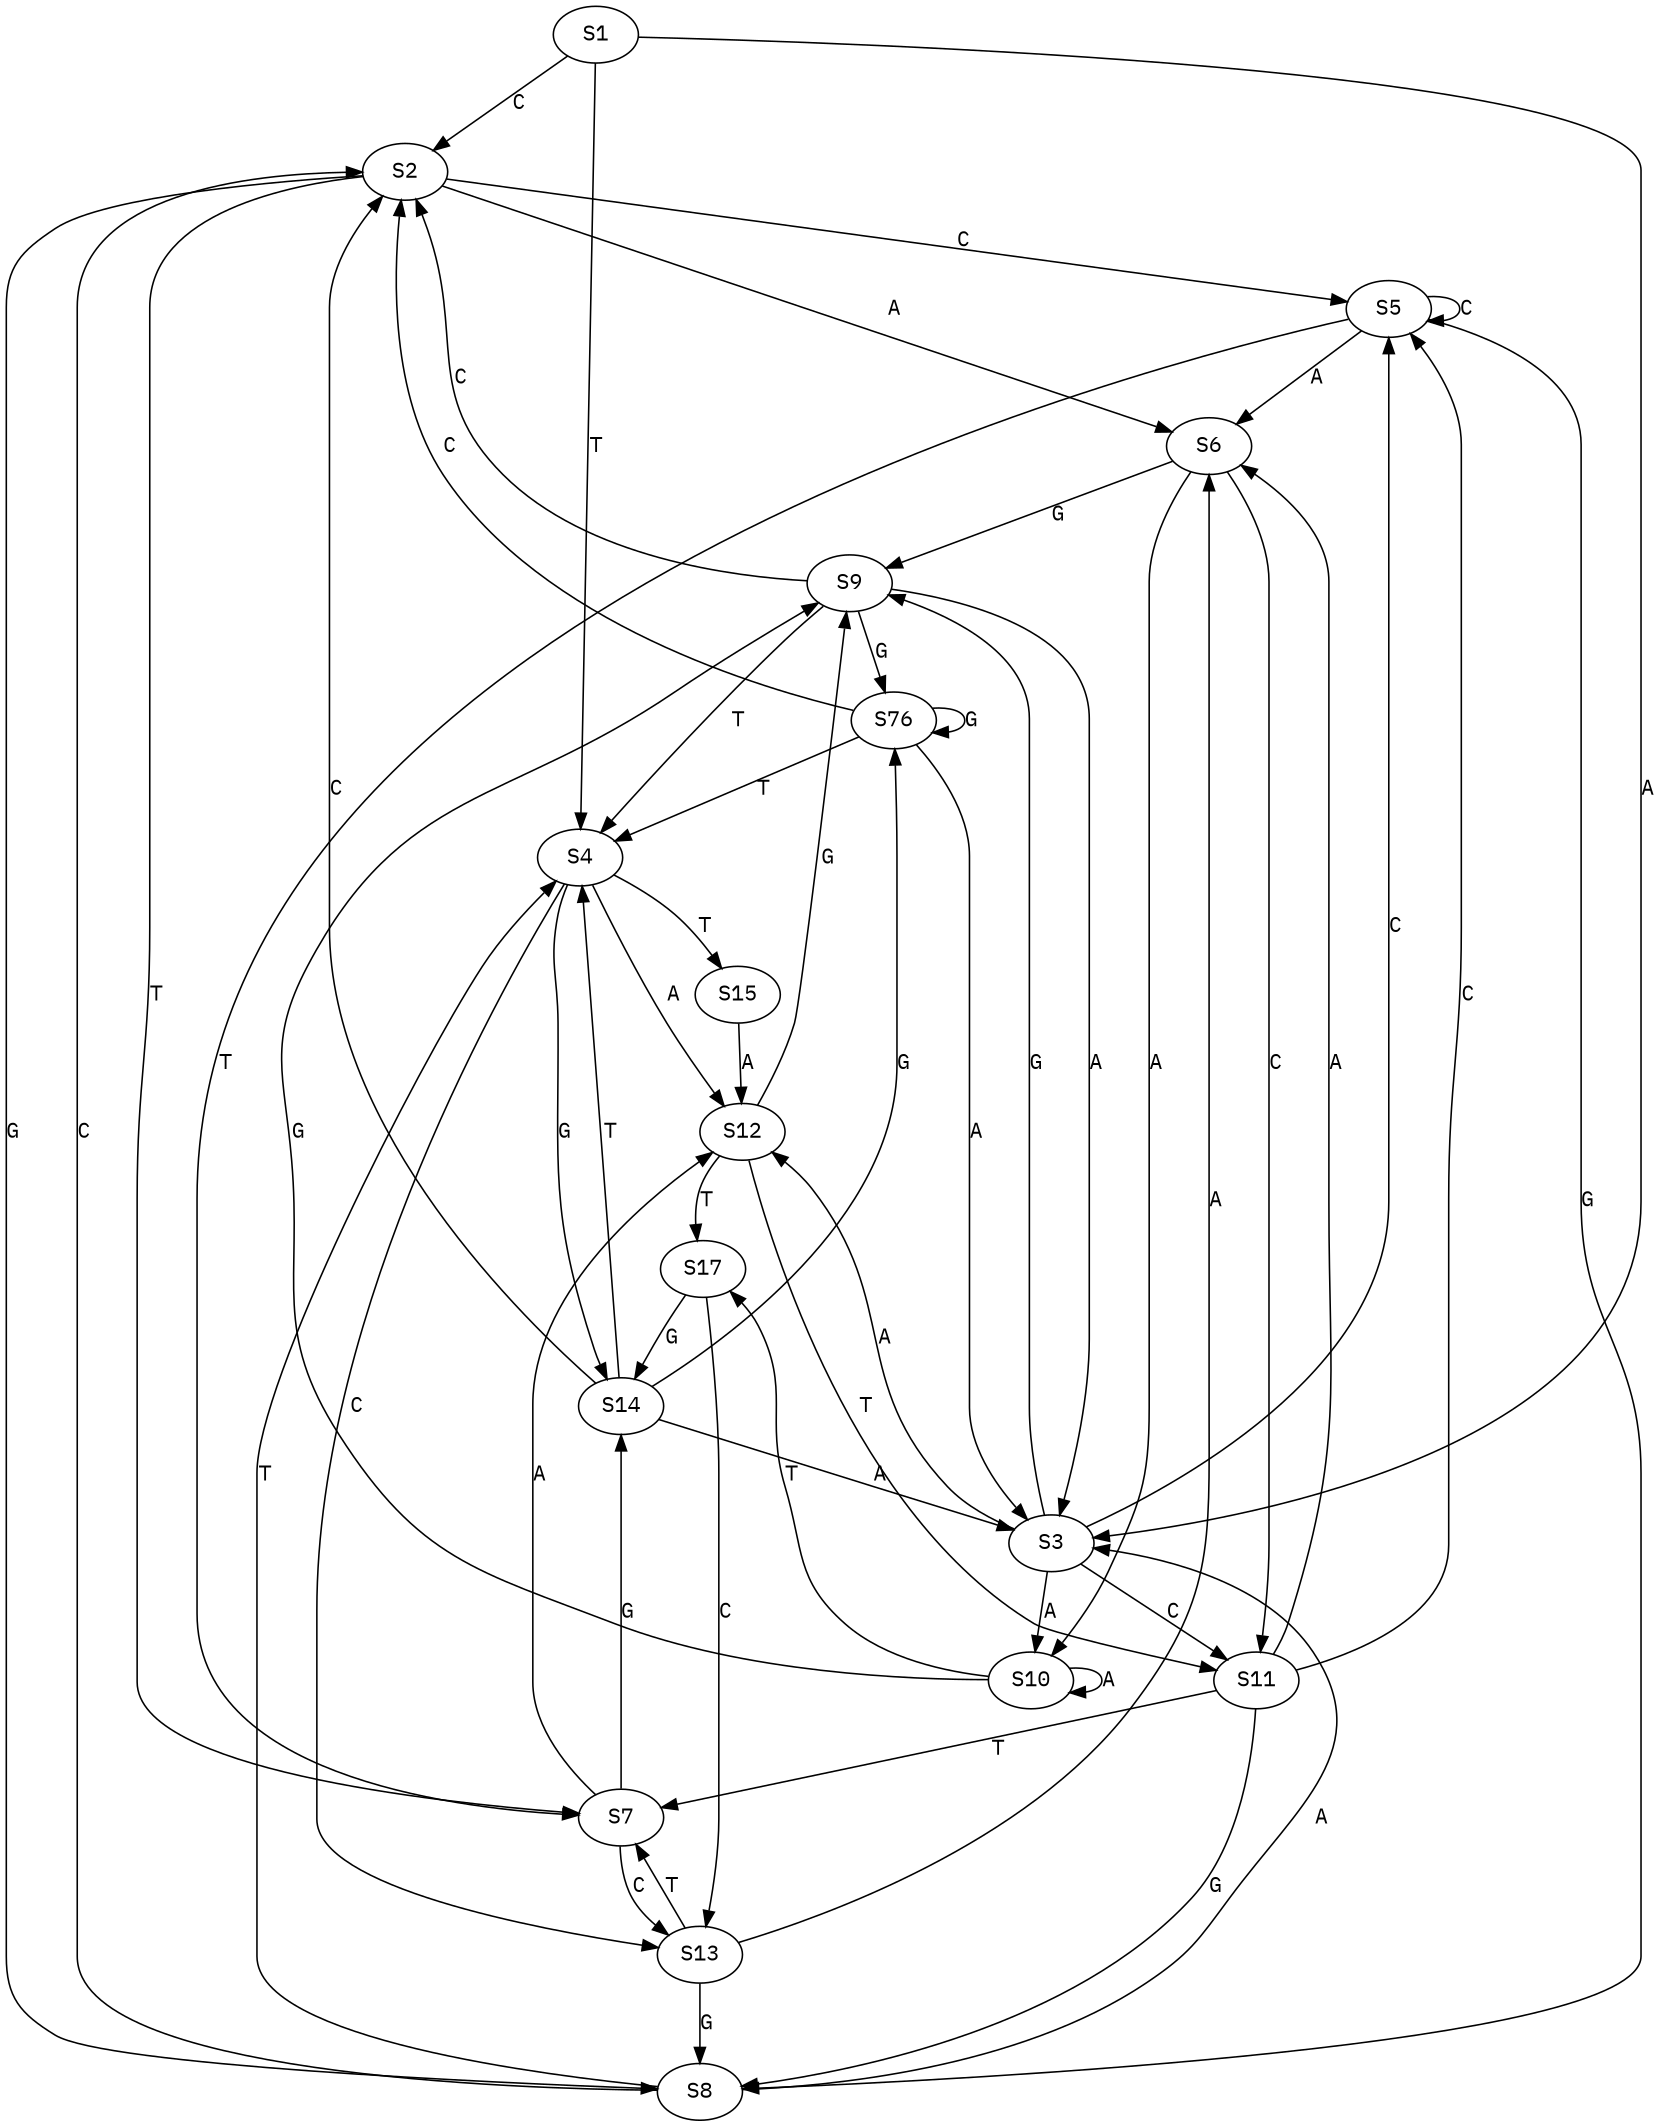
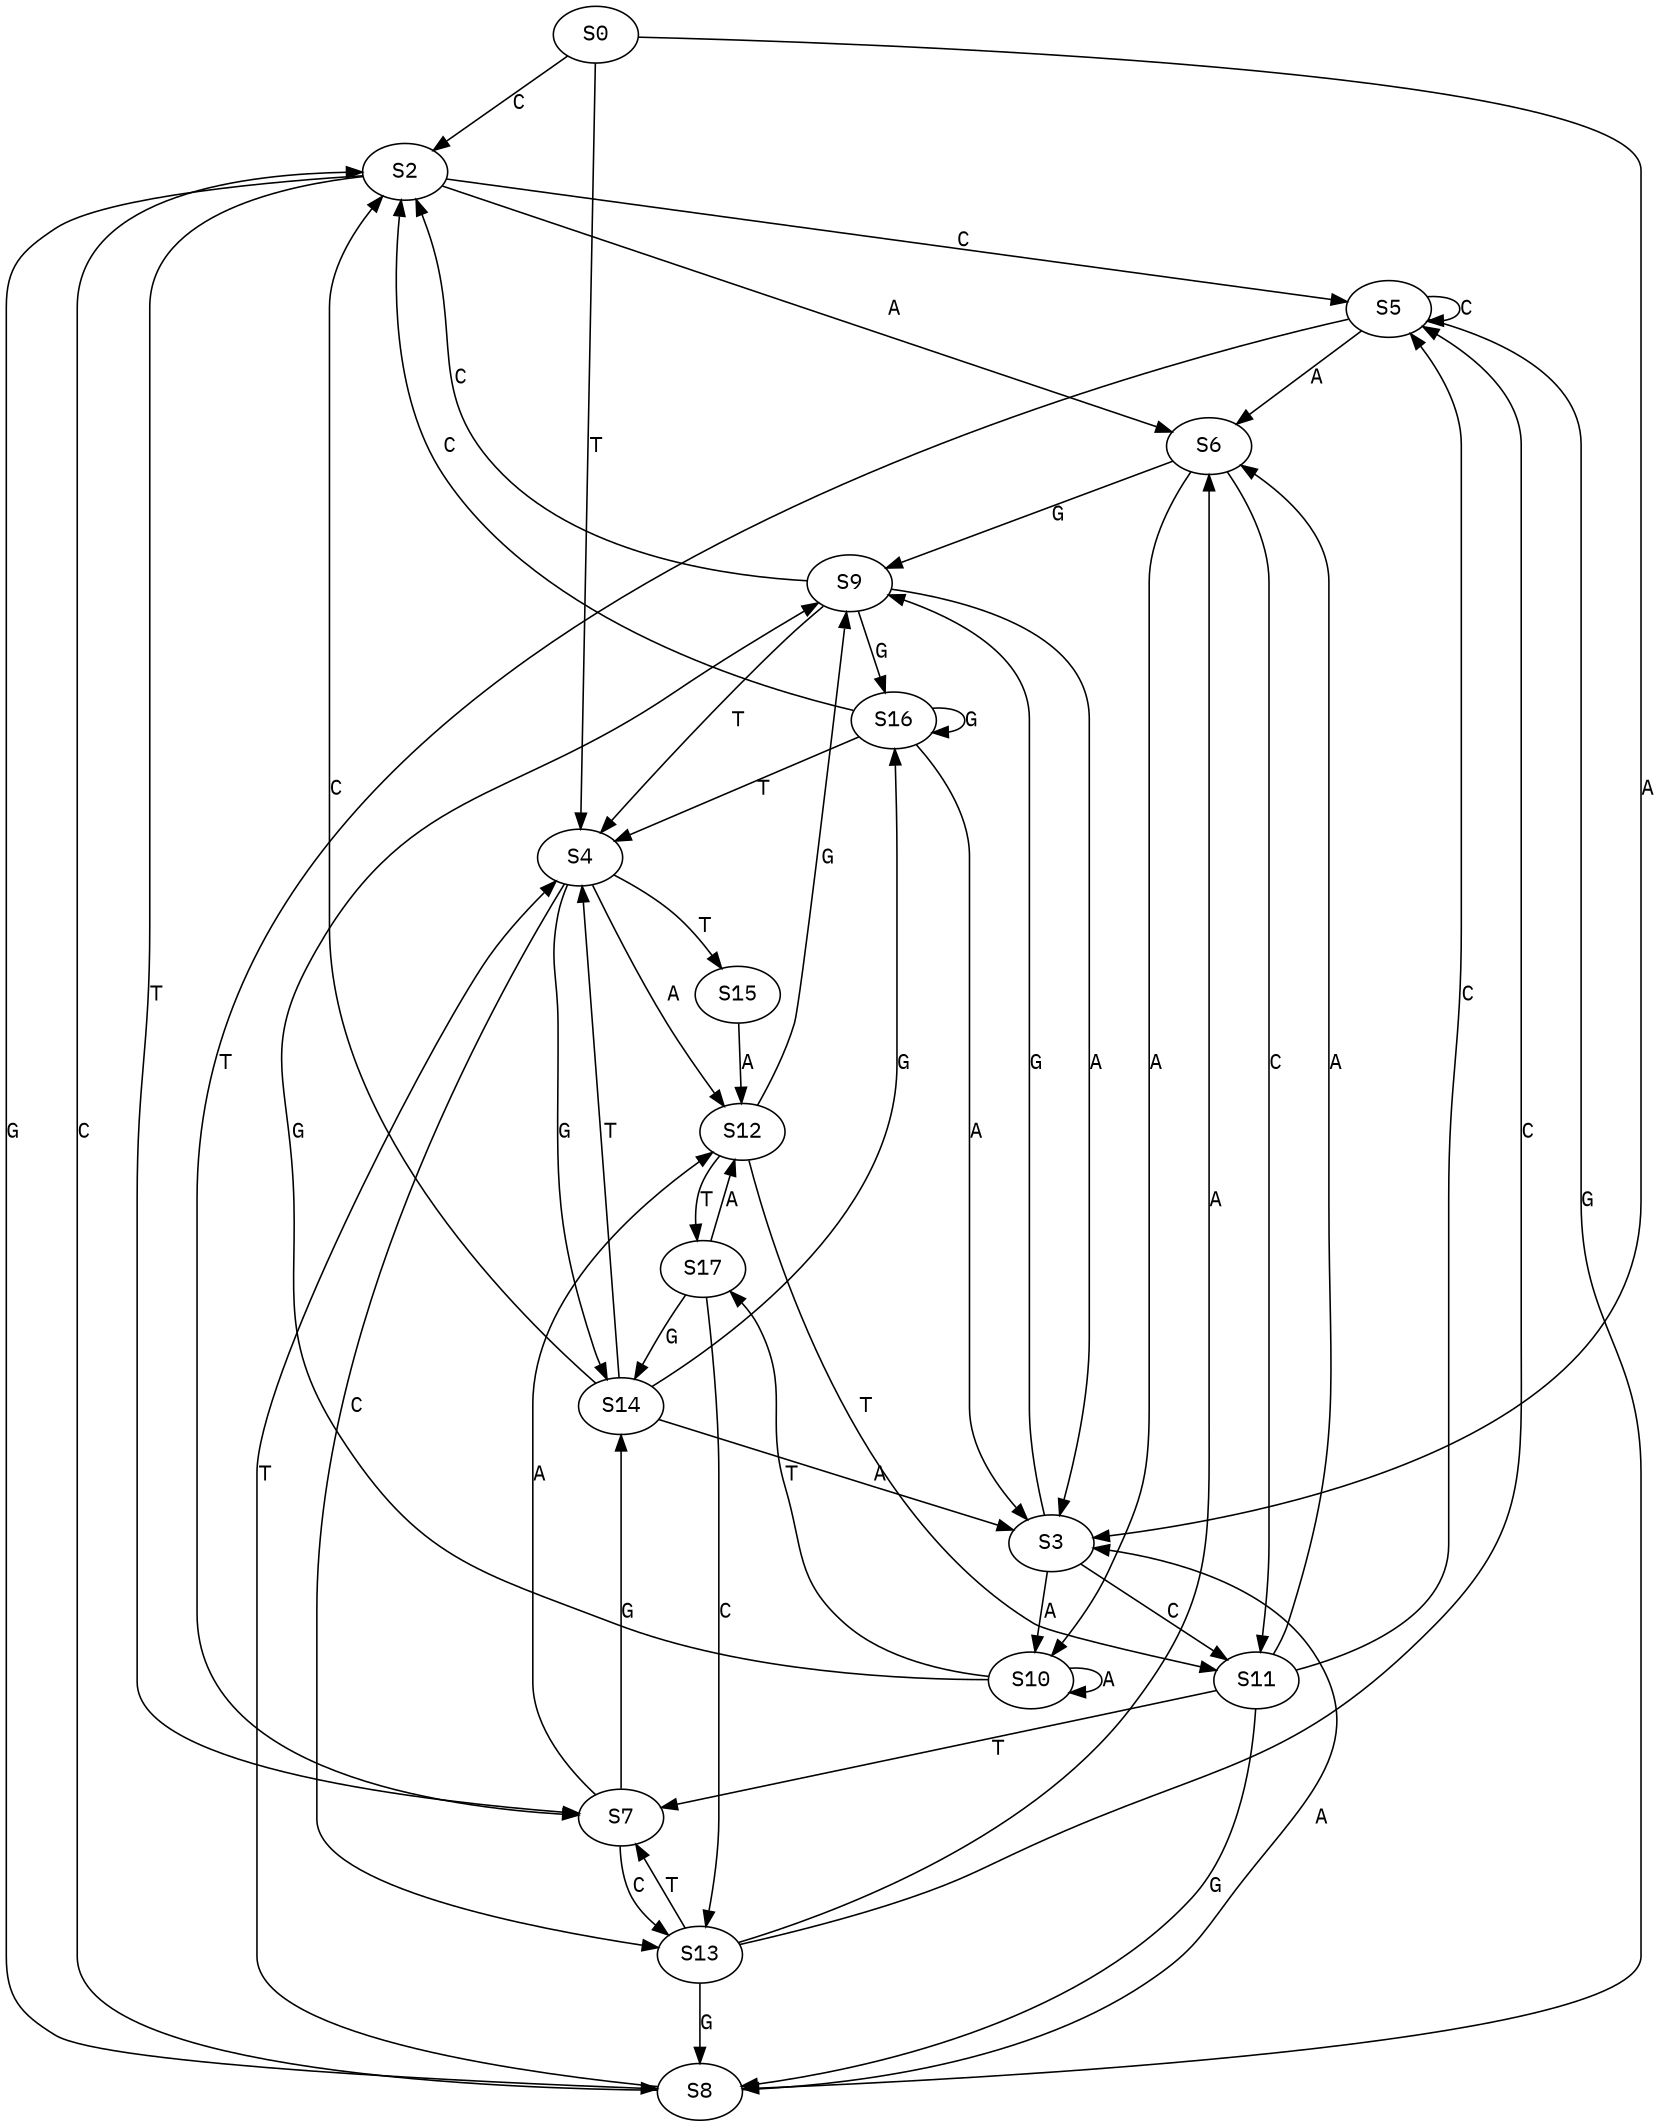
(596, 35) -> (596, 35)
(894, 720) -> (894, 720)
(1389, 1011) -> (1521, 1361)
(881, 1360) -> (720, 1208)
